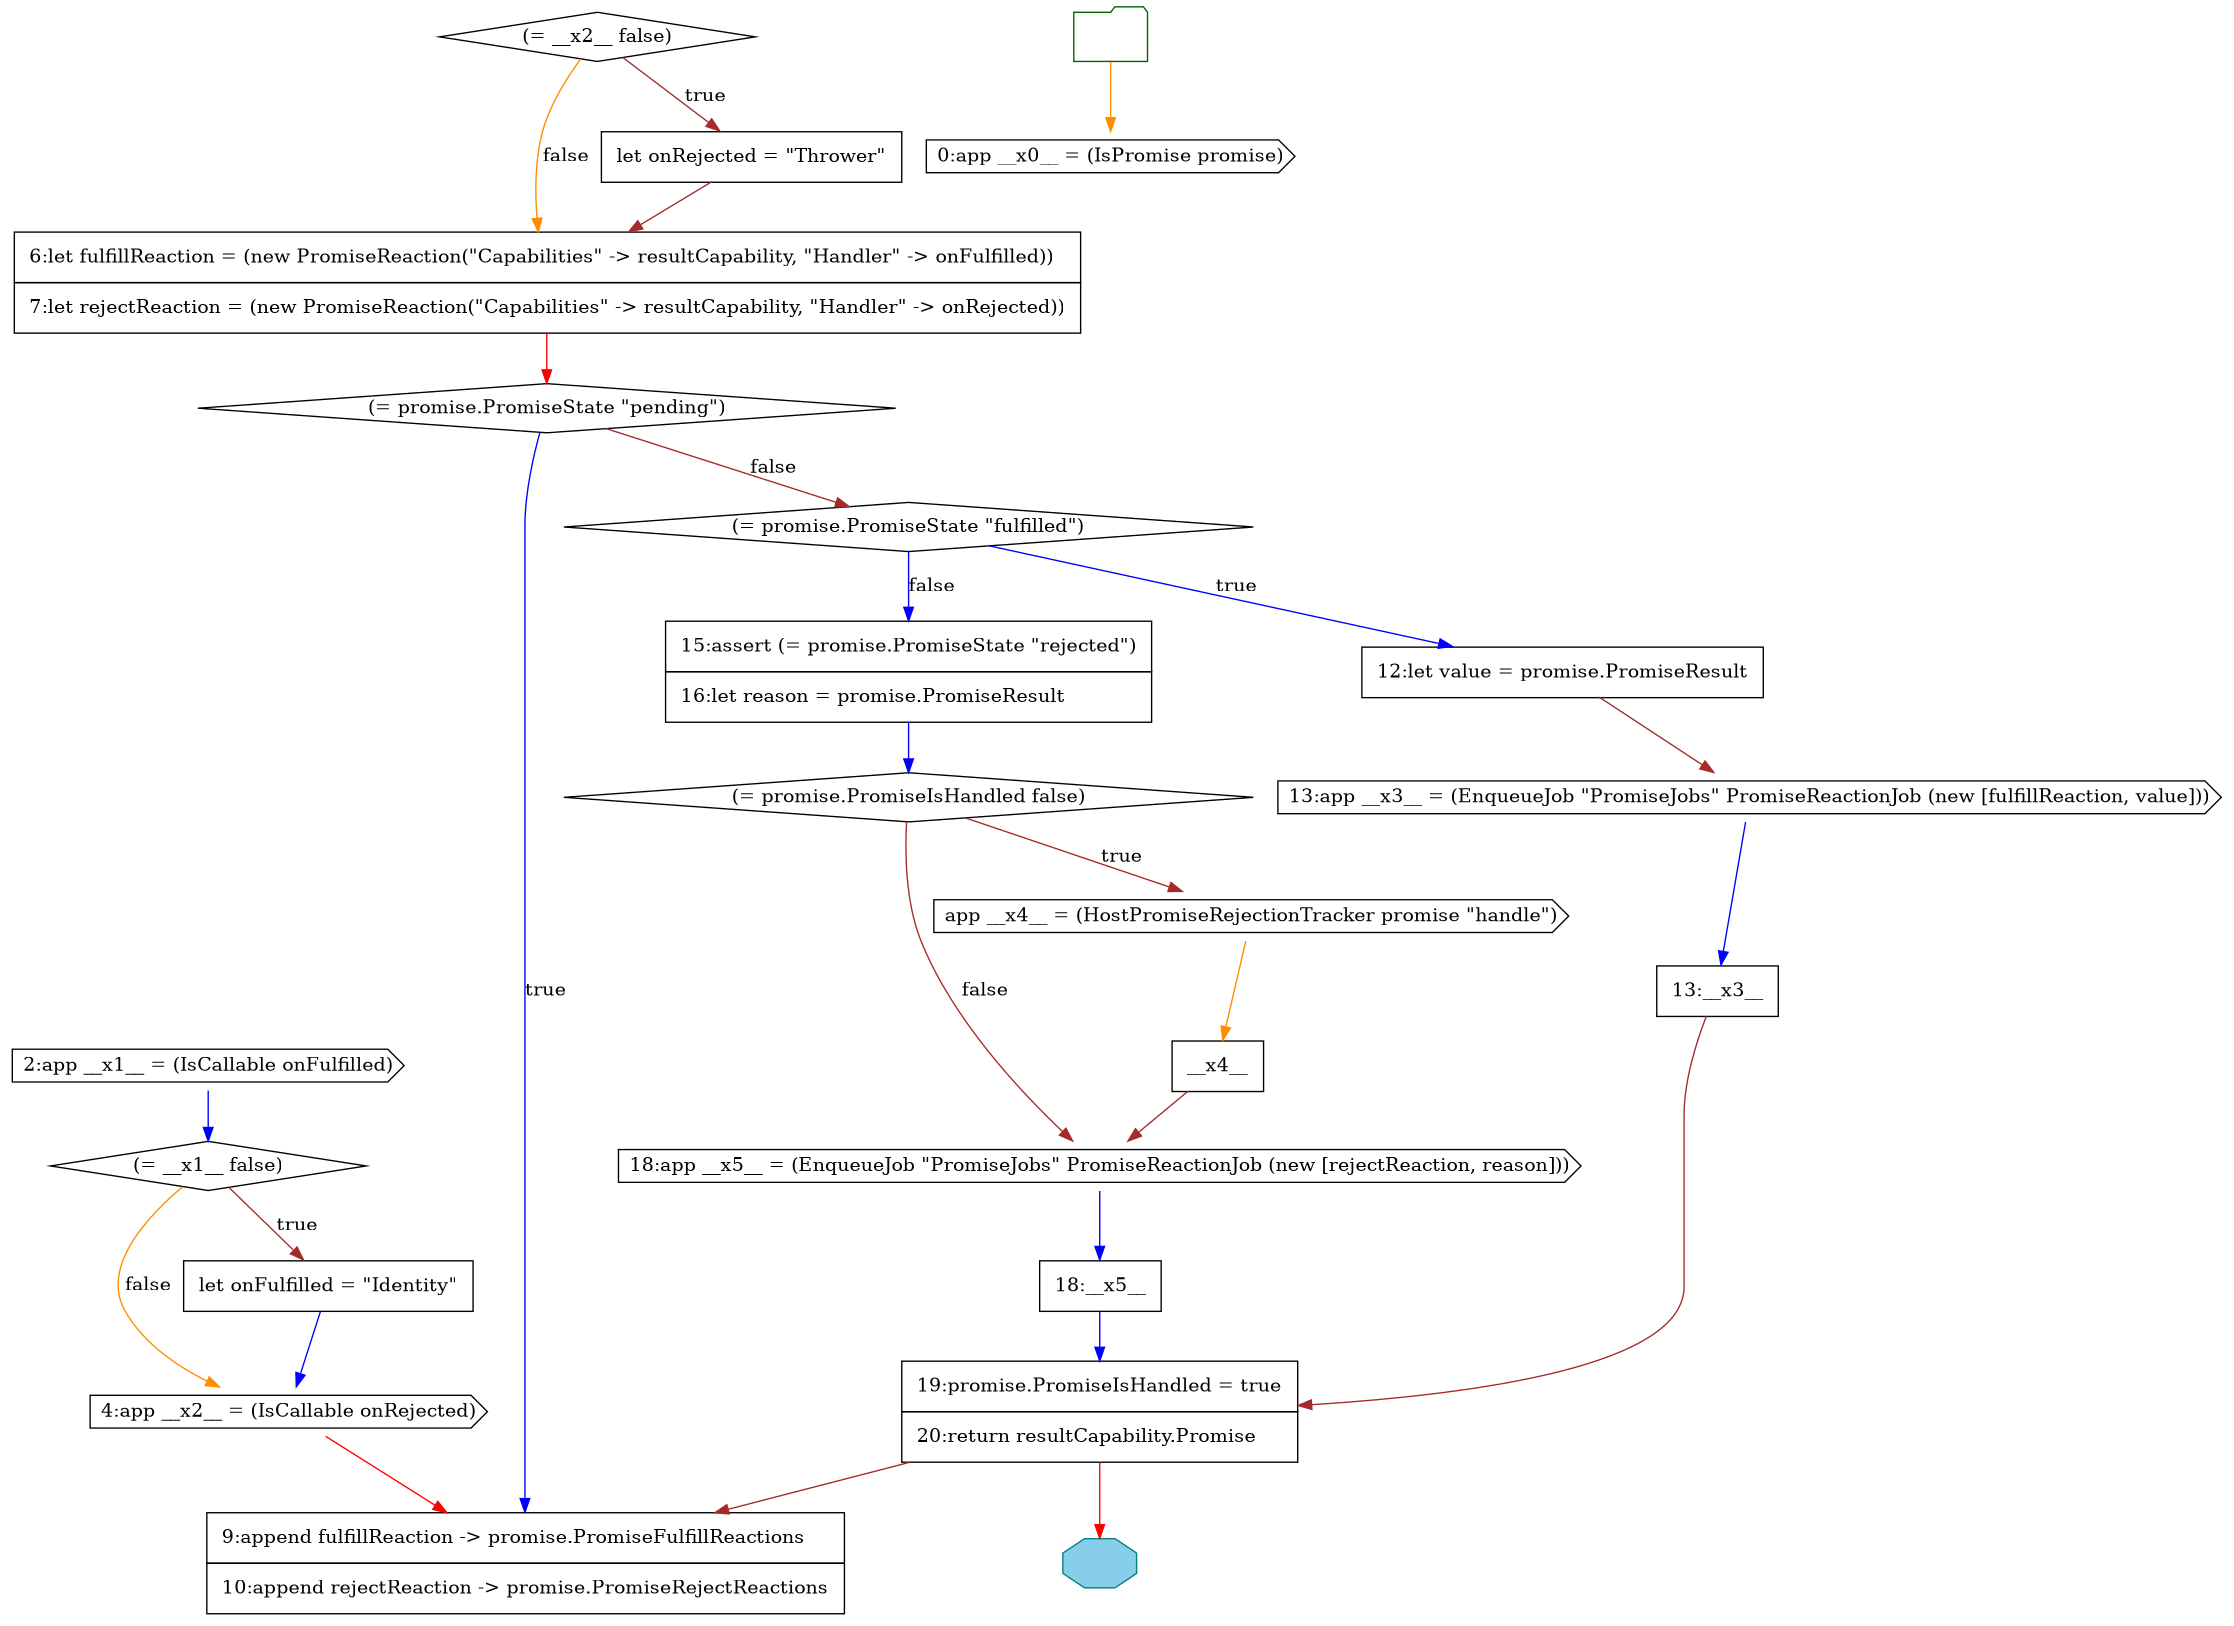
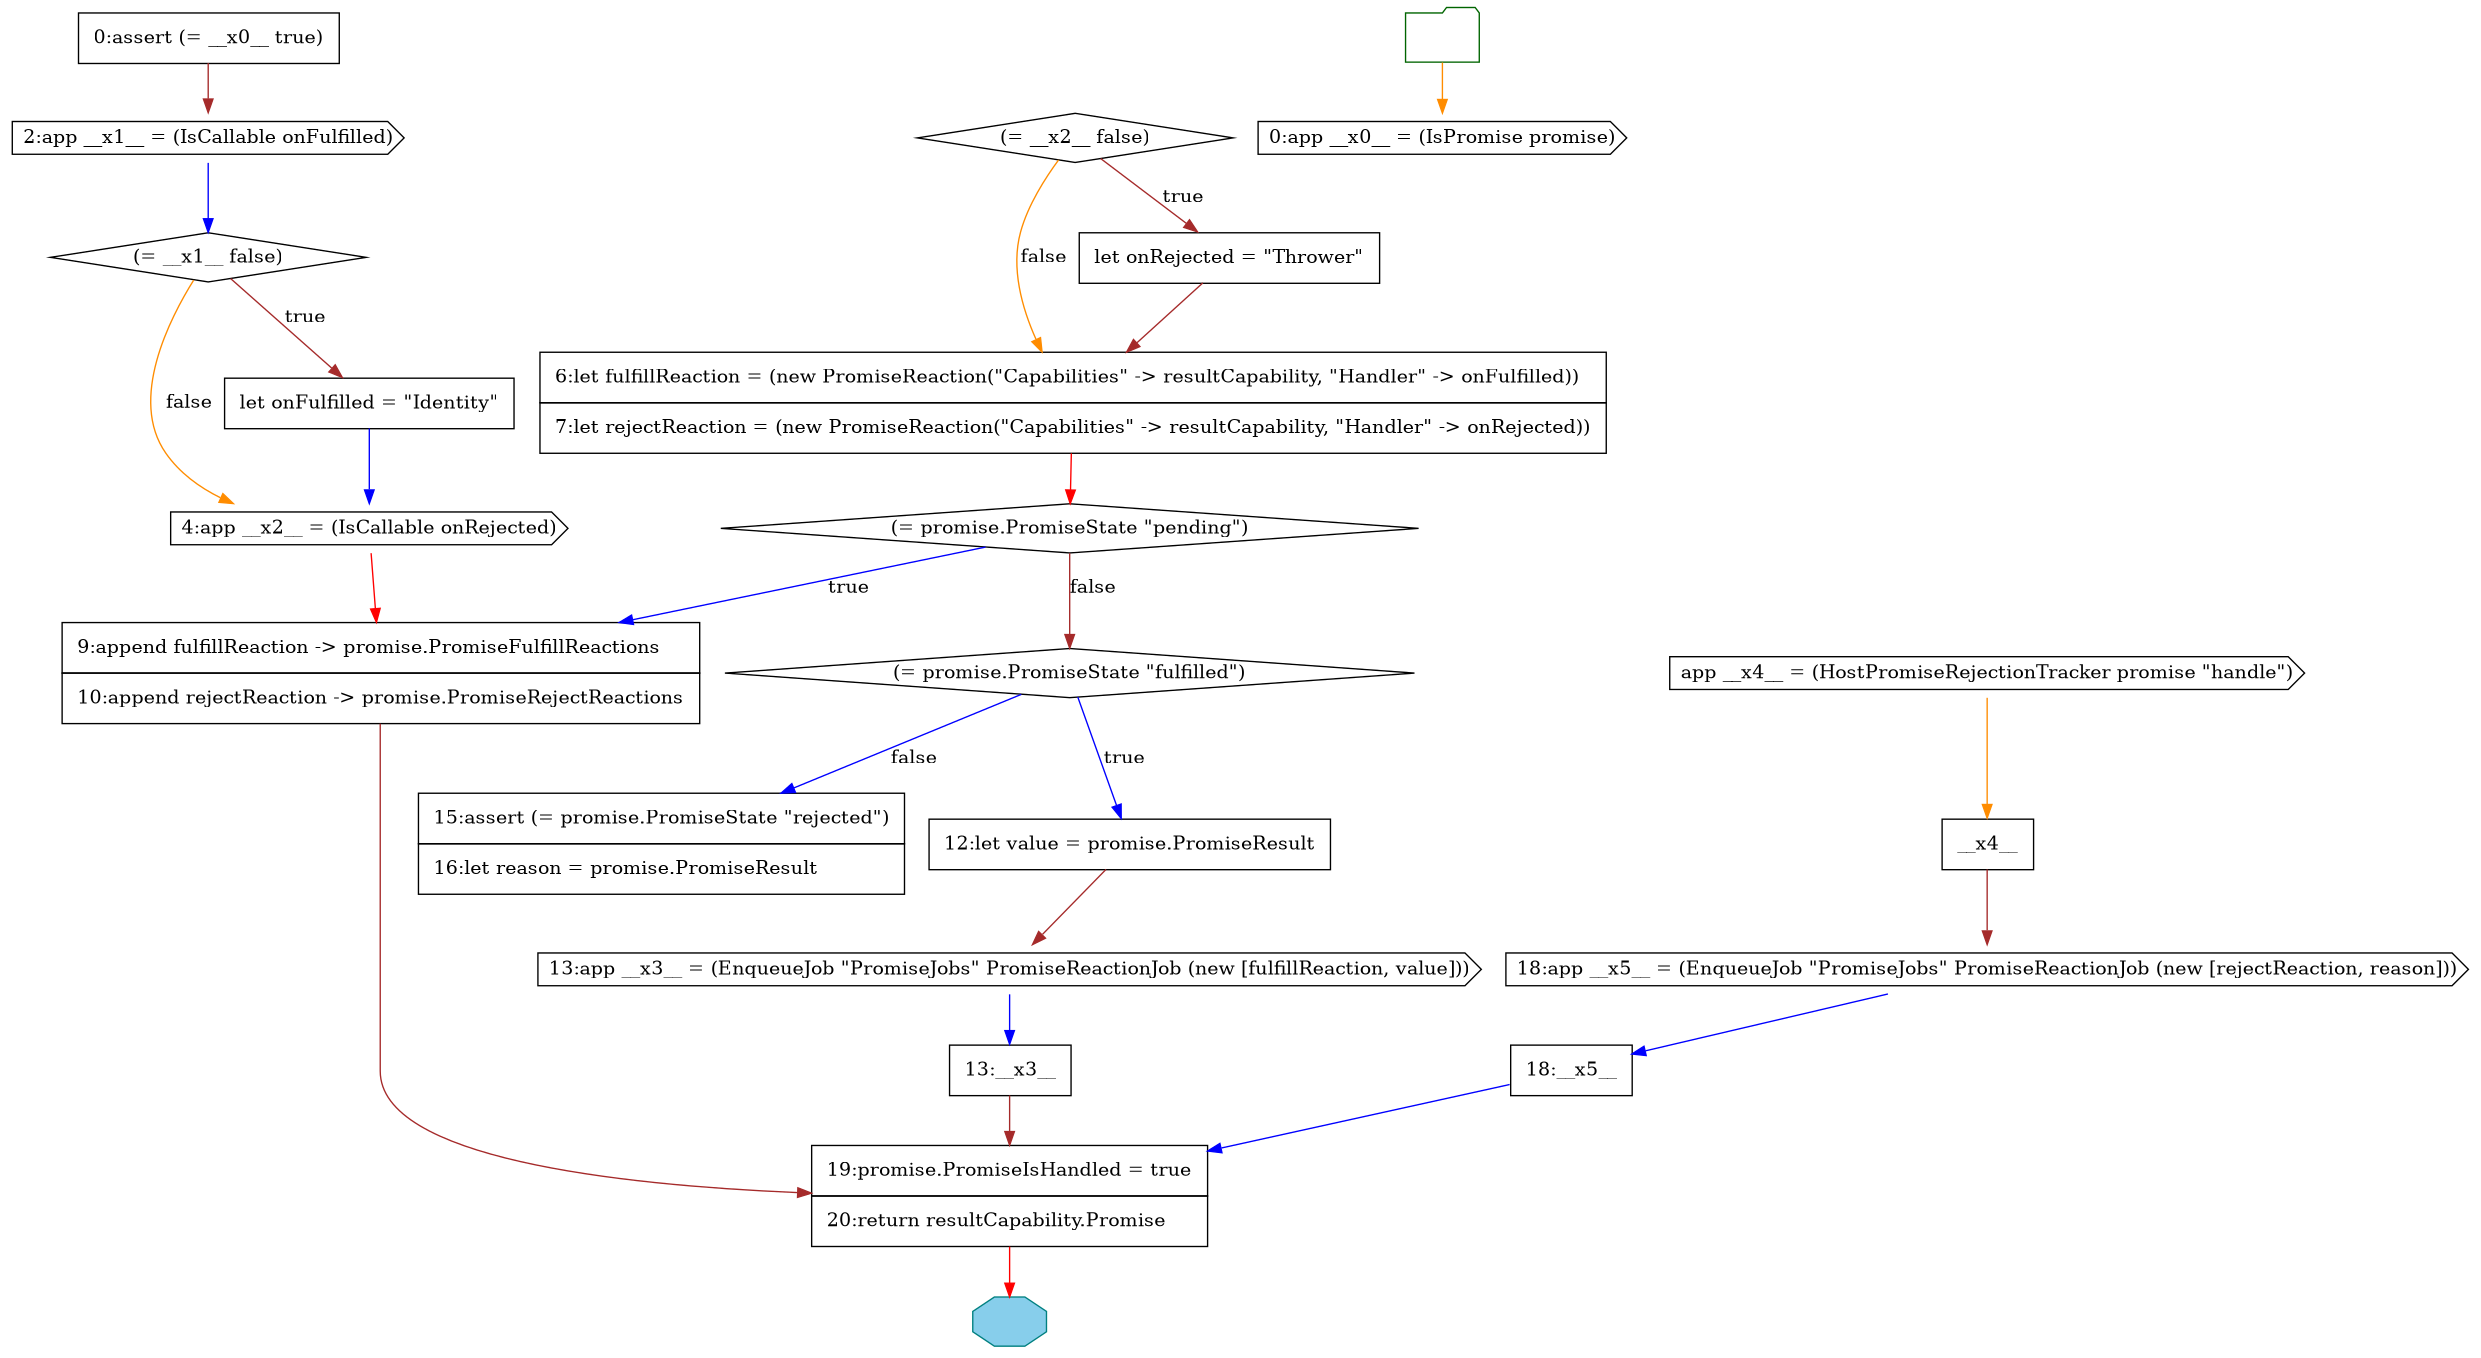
none -> (208, 38)
(909, 797) -> none
(819, 1486) -> (408, 1116)
